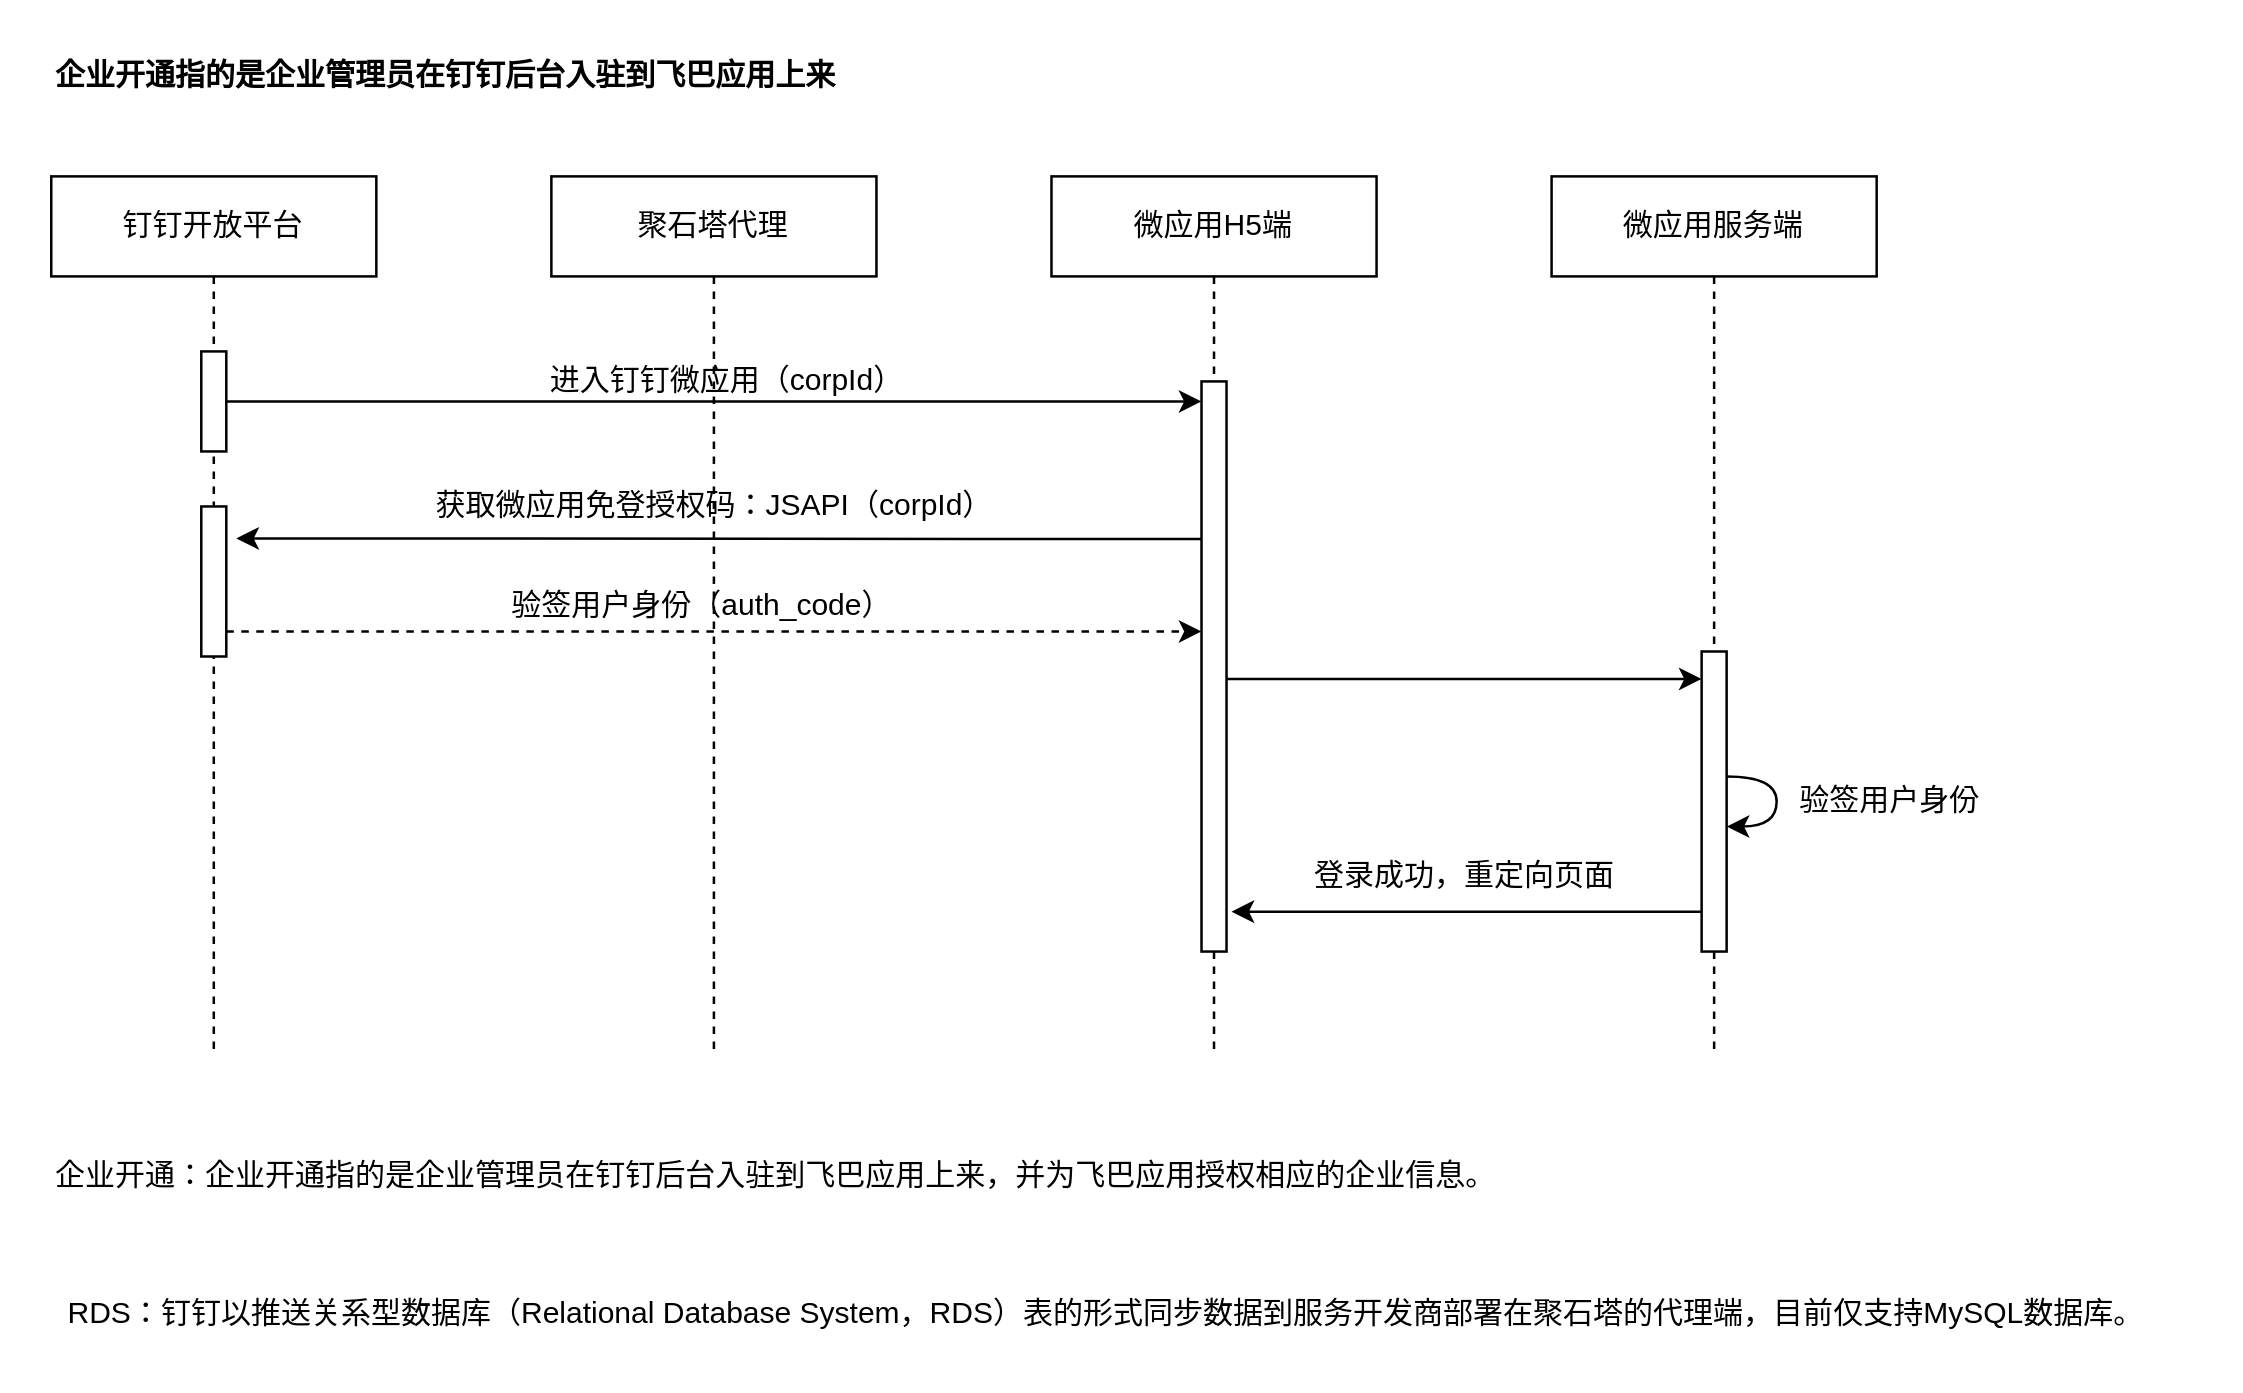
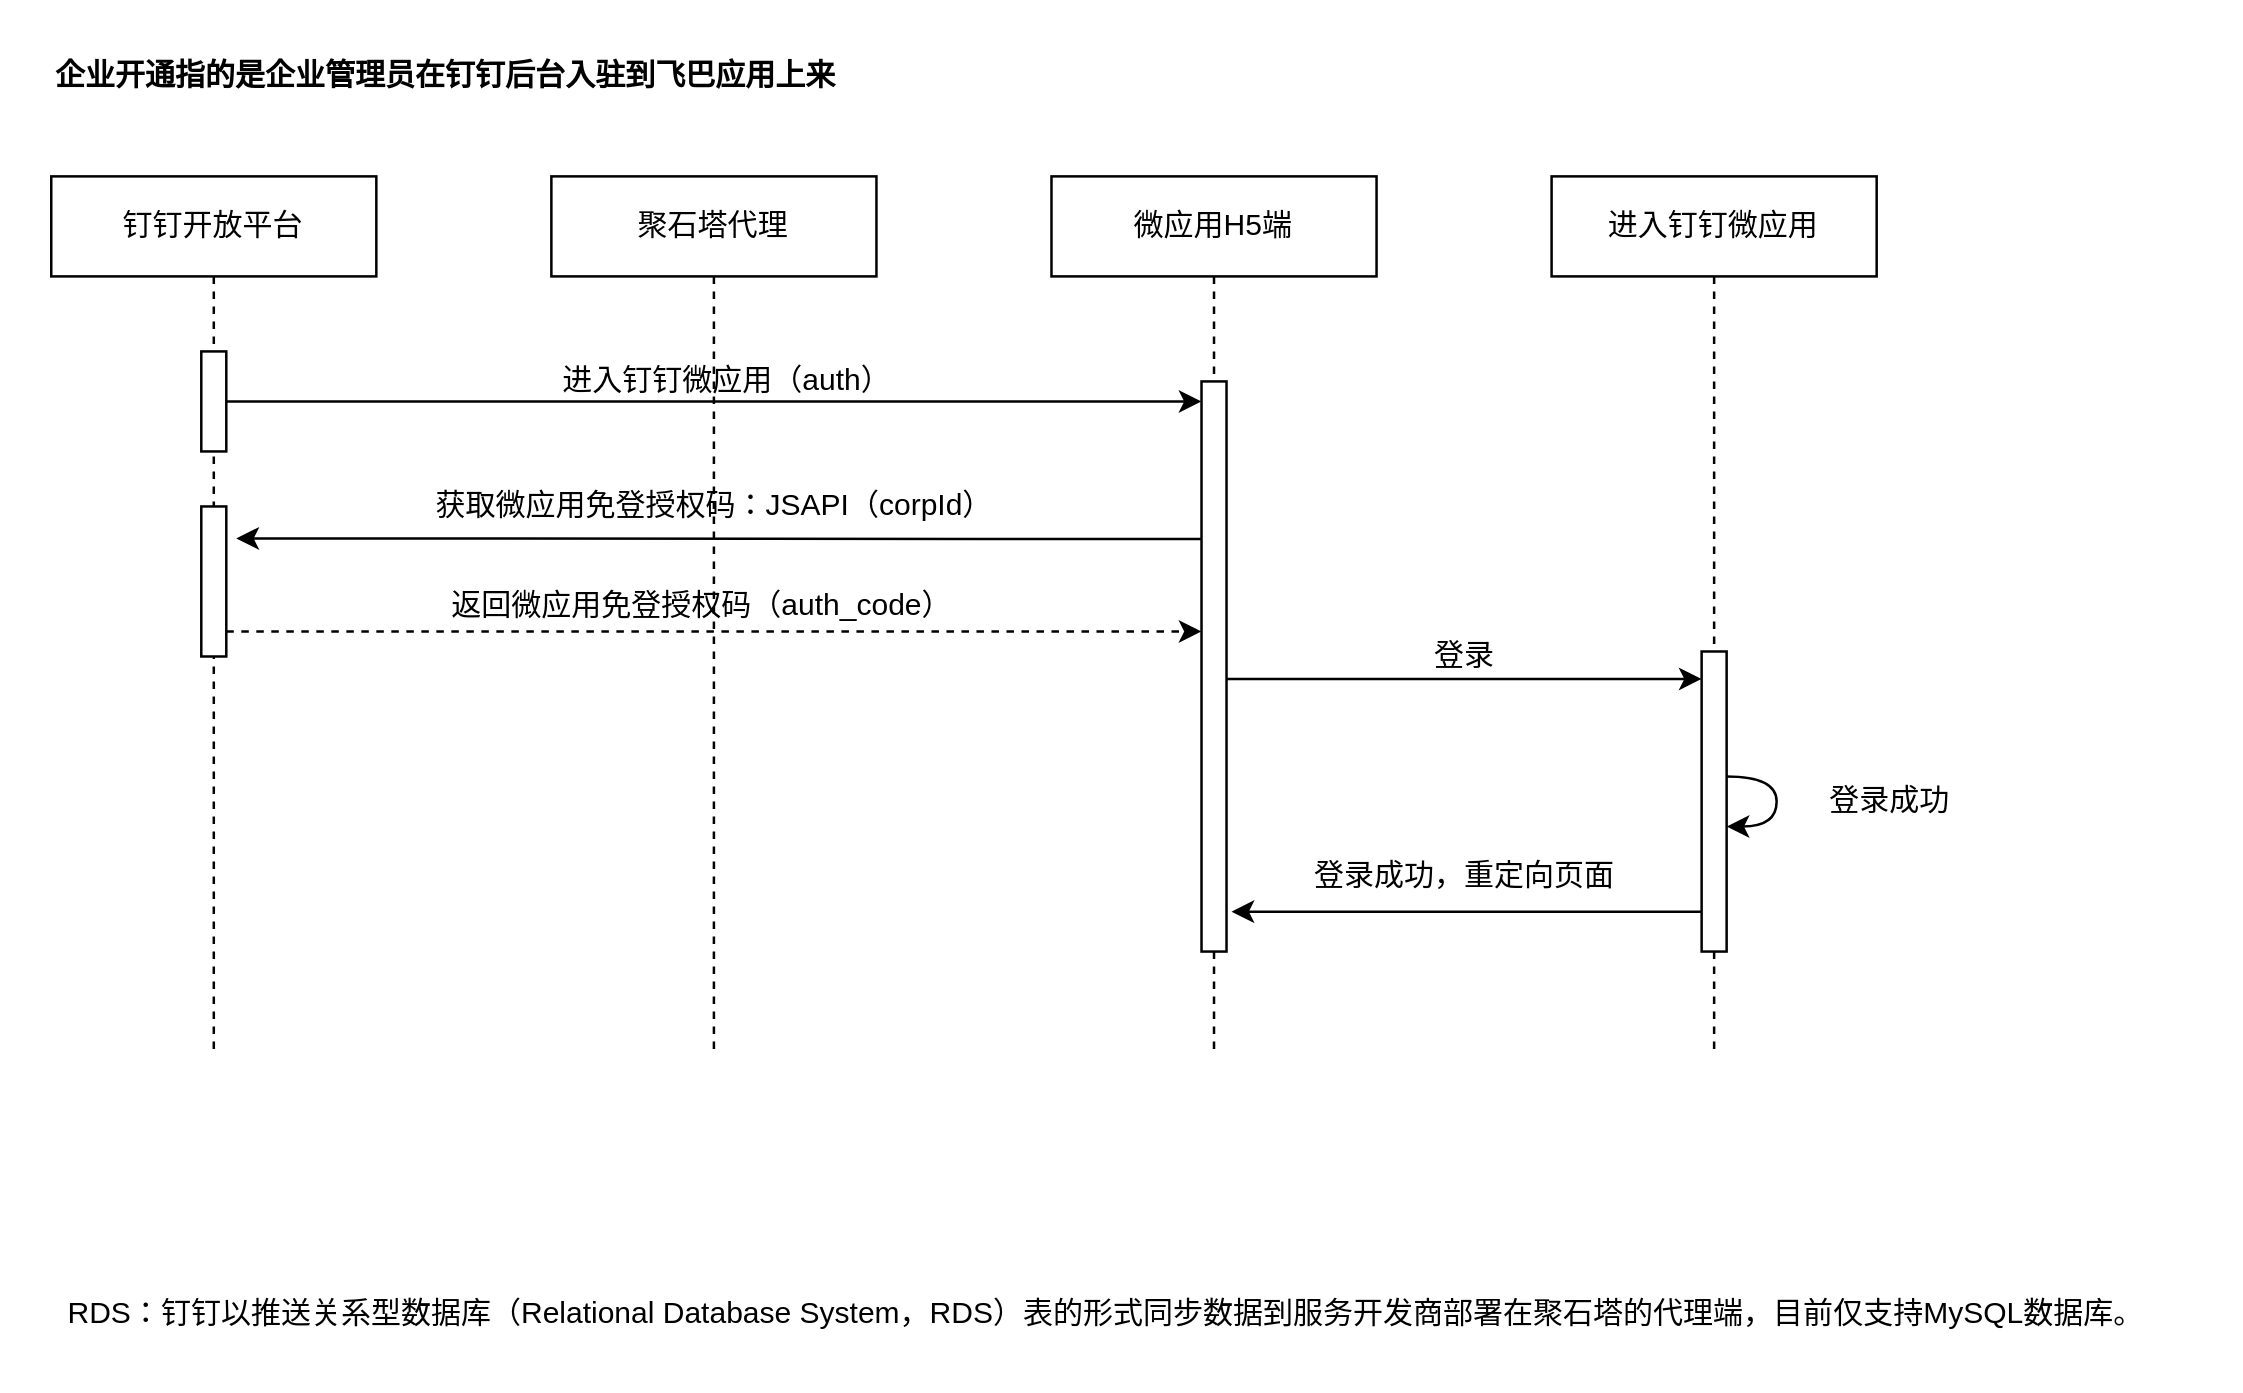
(1714, 226) -> (1714, 226)
(728, 381) -> (728, 381)
(703, 606) -> (703, 606)
none -> (1464, 656)
(1890, 801) -> (1890, 801)
(789, 1176) -> none
